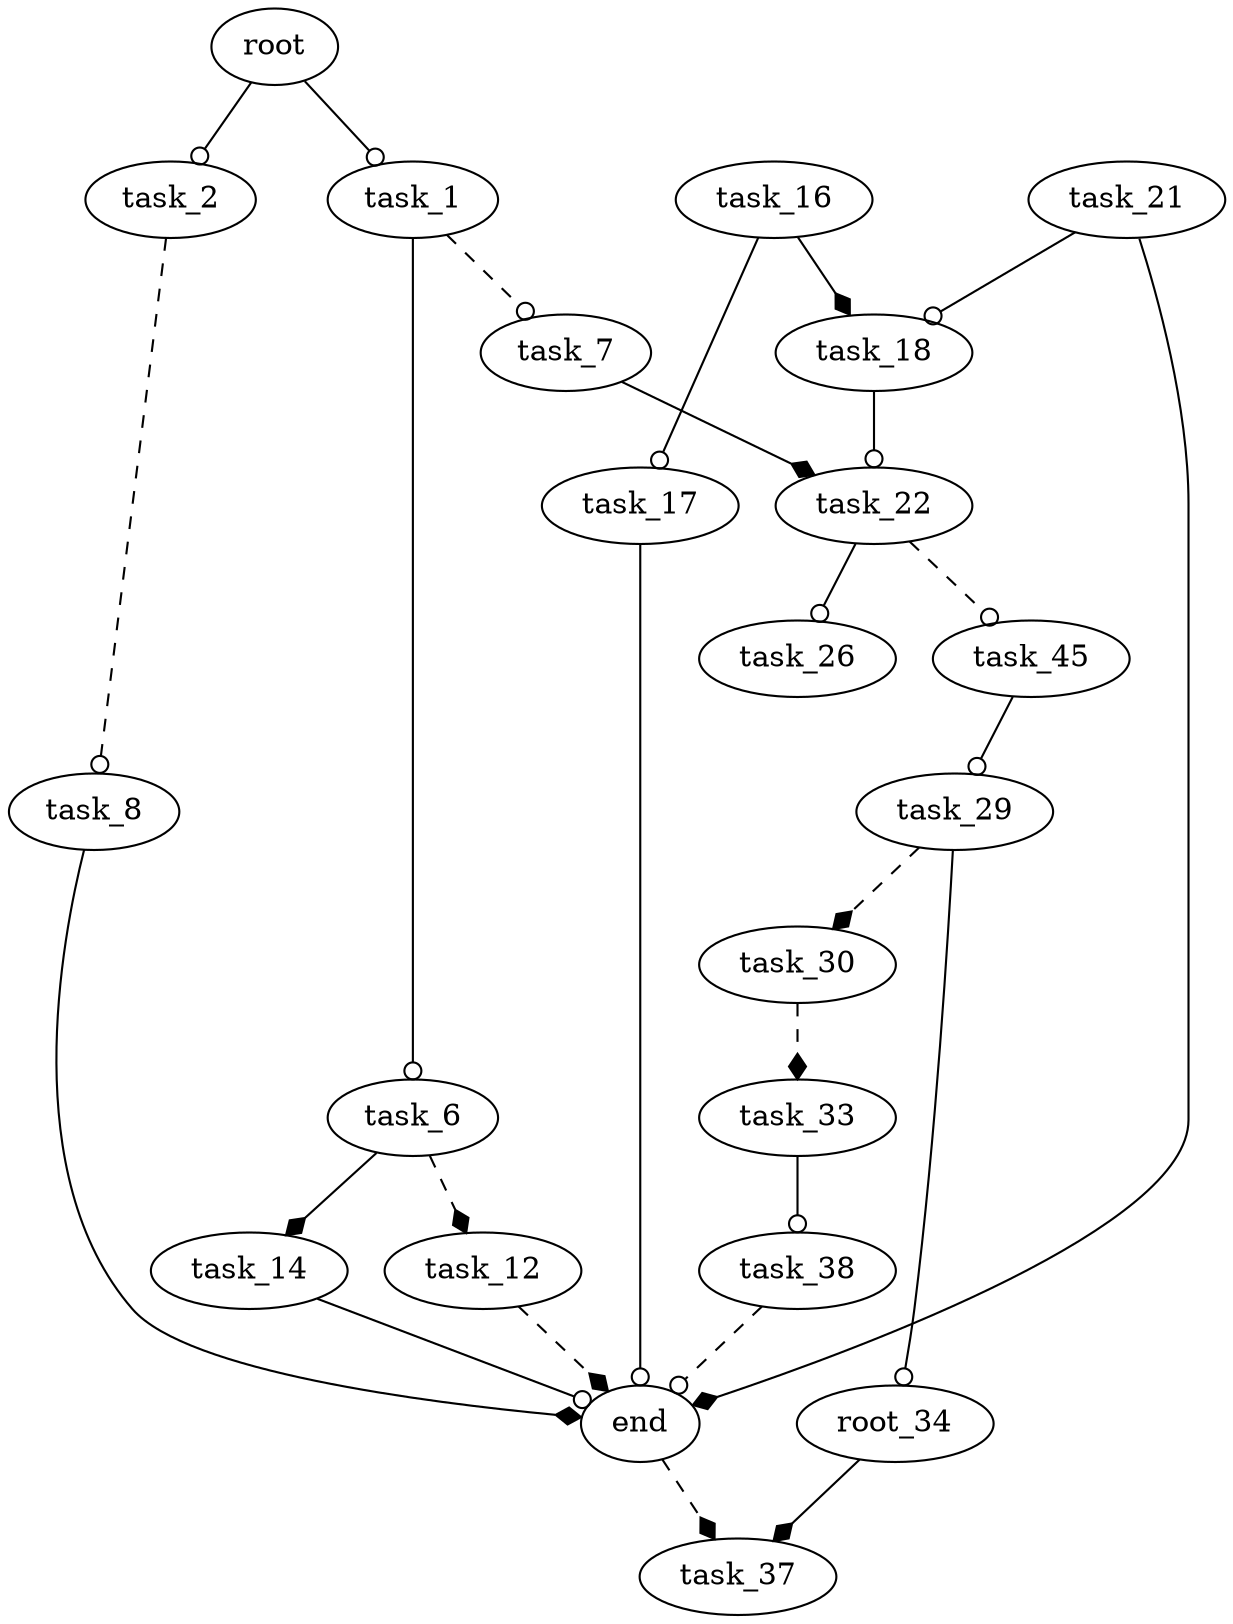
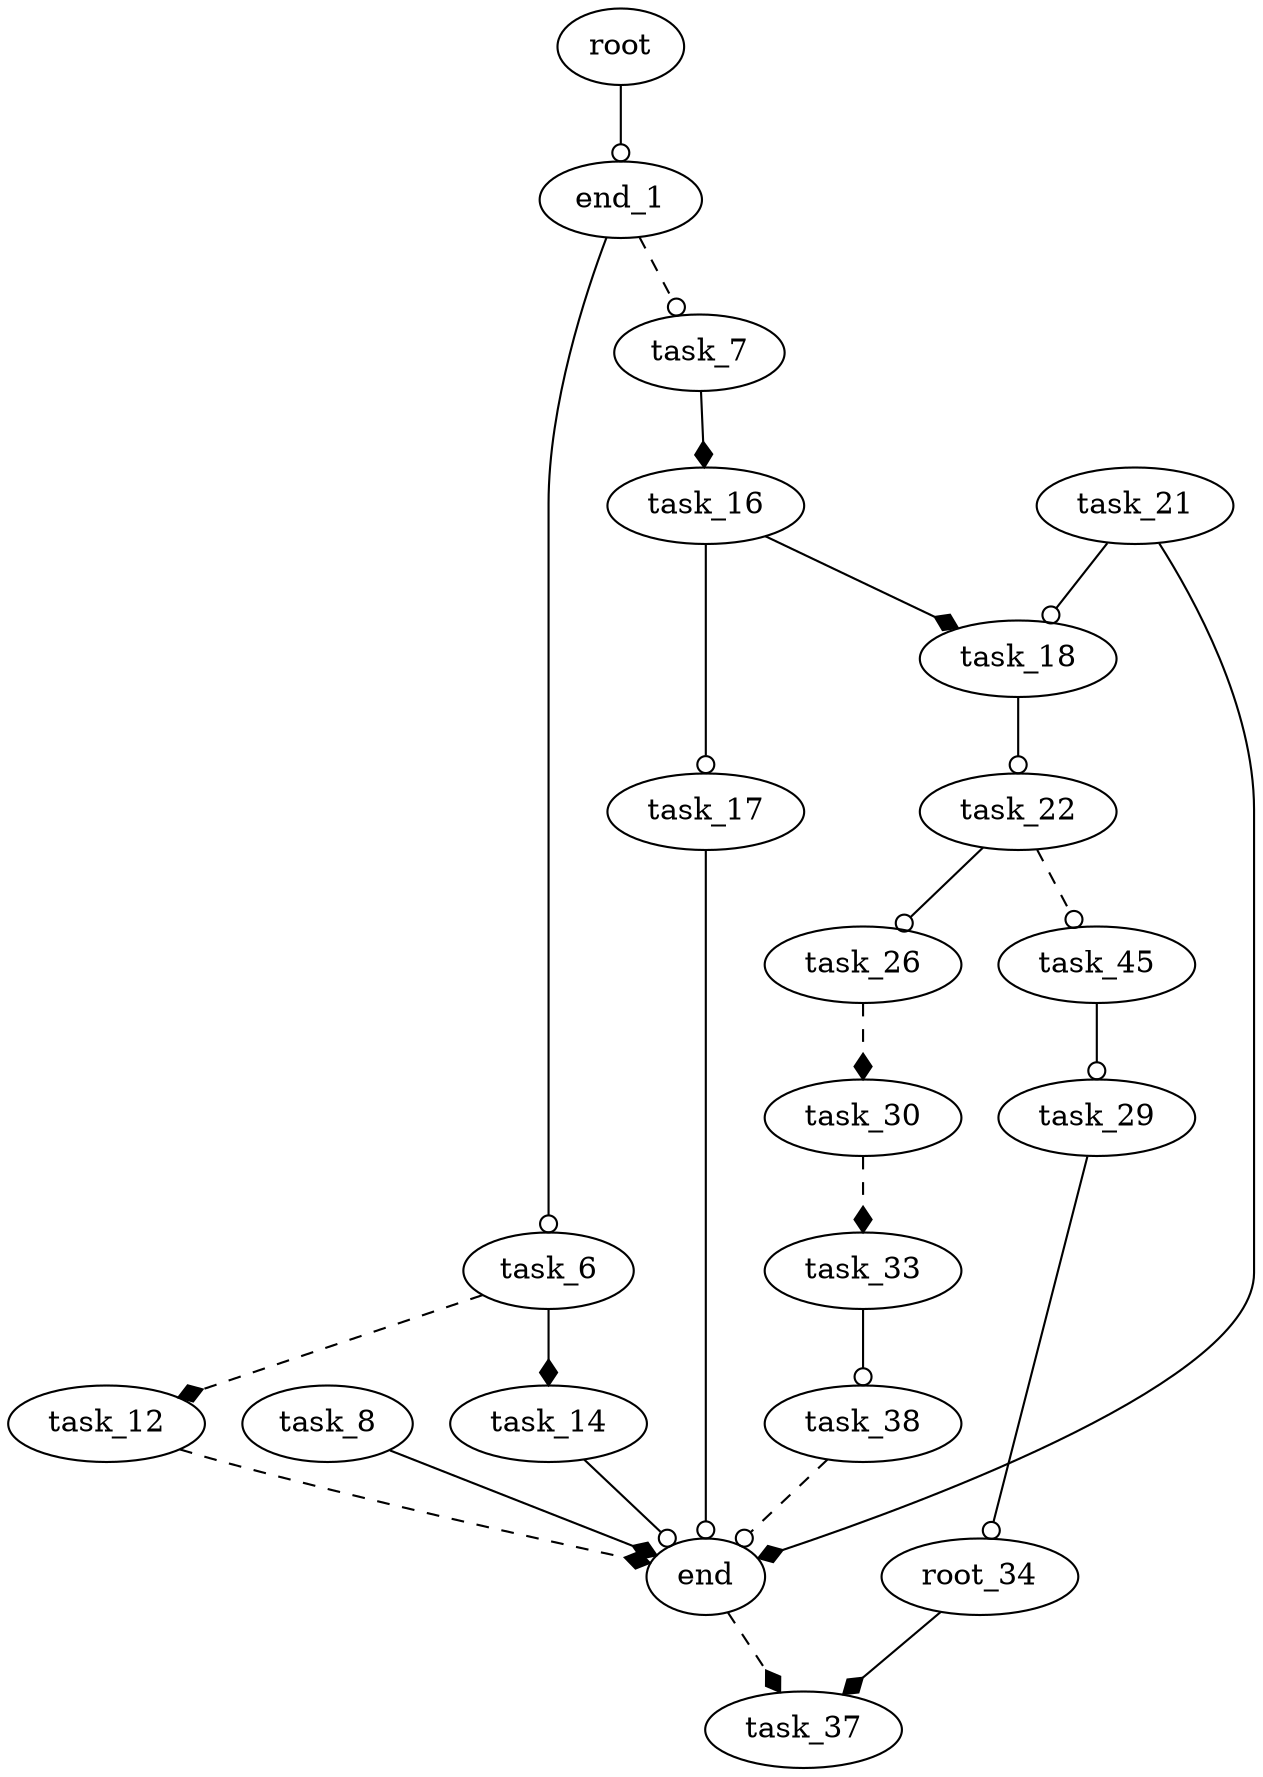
(171, 200) -> none
(413, 200) -> (621, 200)
(706, 423) -> (702, 417)
(885, 879) -> (863, 1029)
